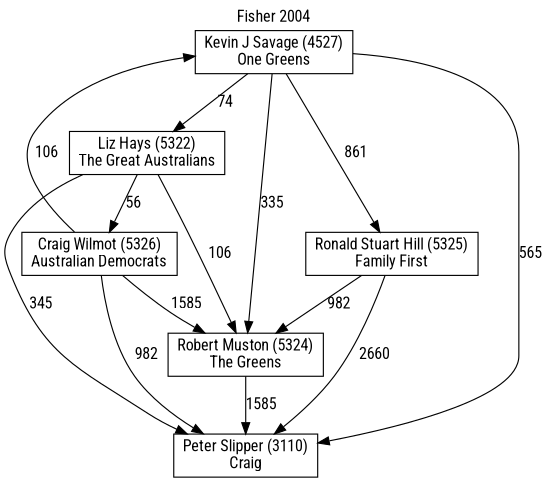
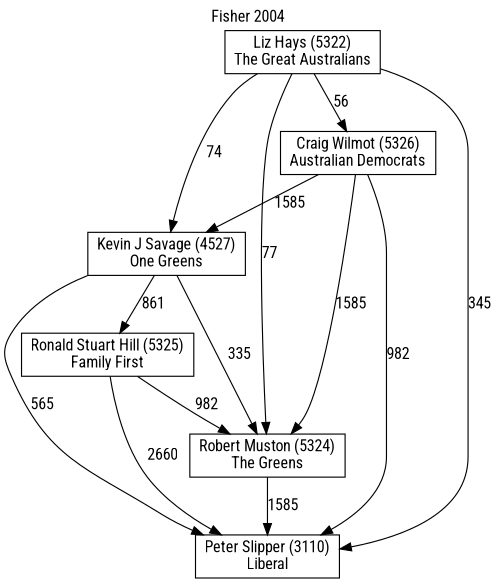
(215, 99) -> (203, 139)
(47, 153) -> (290, 203)
(220, 254) -> (270, 254)
(246, 456) -> (267, 556)
